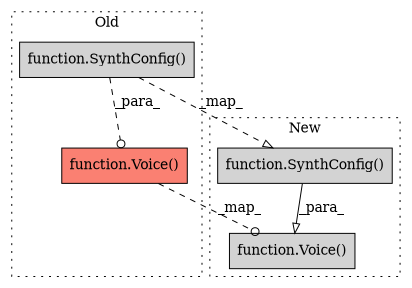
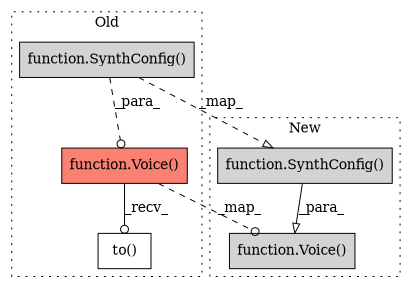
none -> (125, 251)
